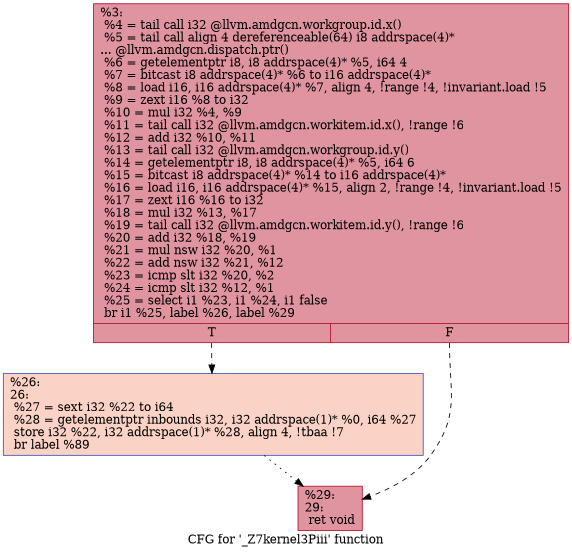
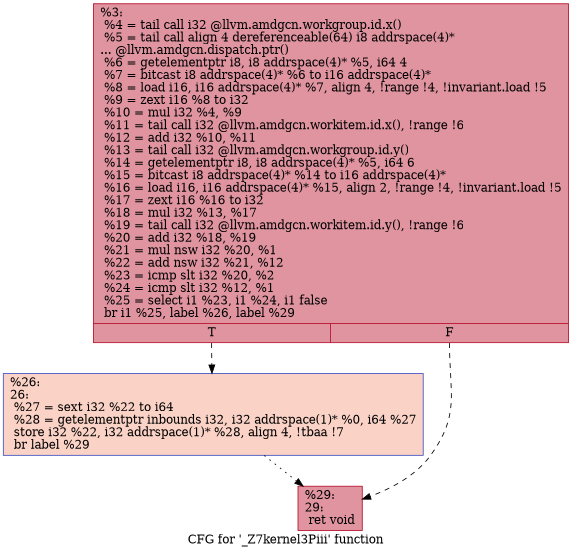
(50, 445) -> (50, 445)
